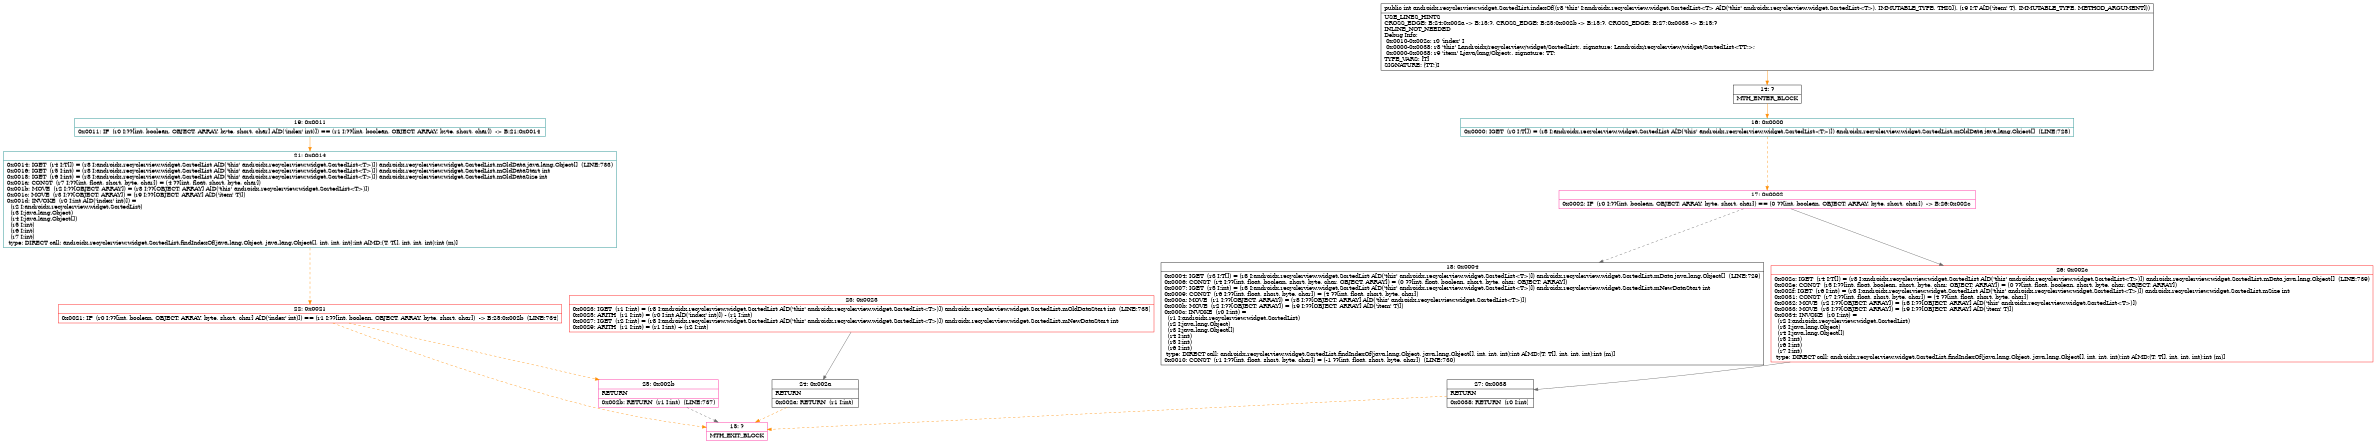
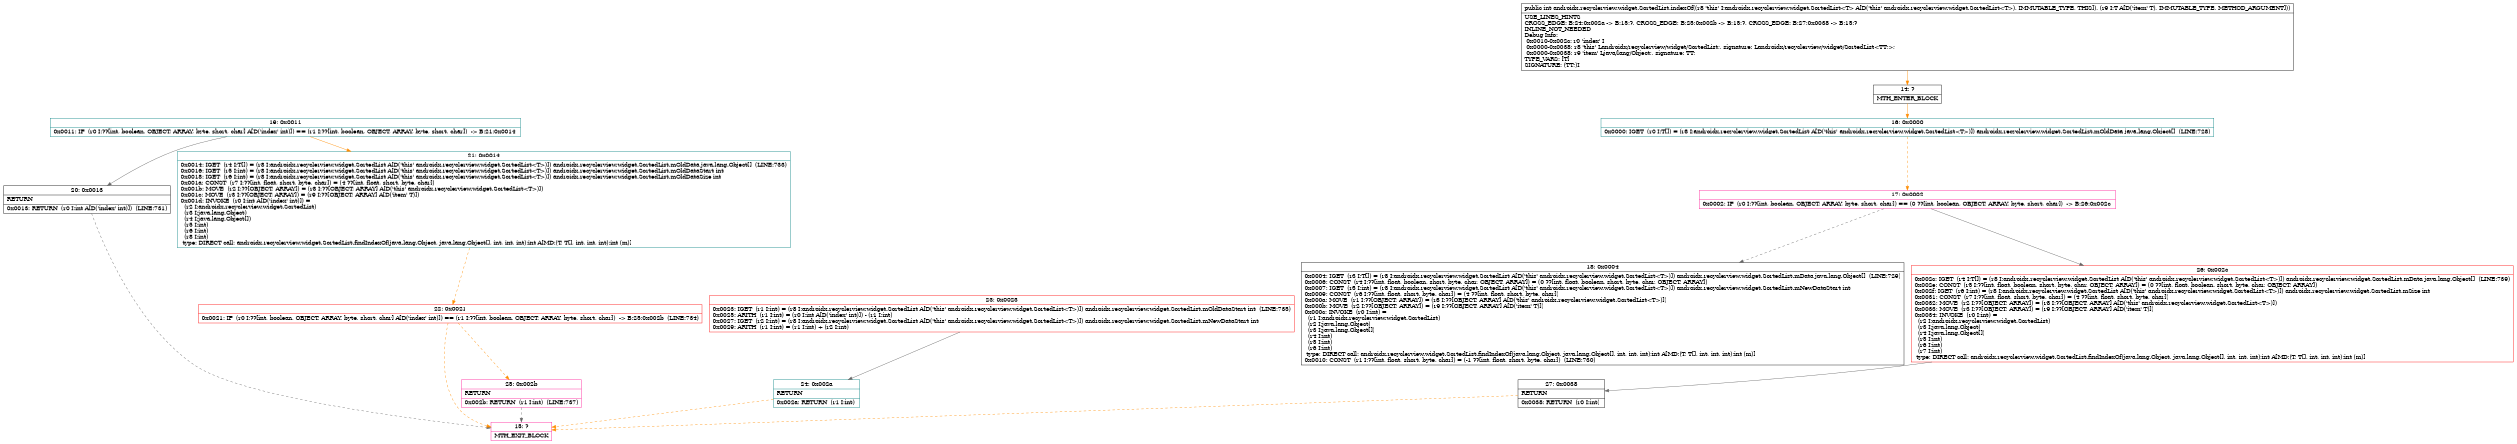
none -> (87, 200)
(21, 237) -> (195, 237)
(815, 394) -> (817, 394)
